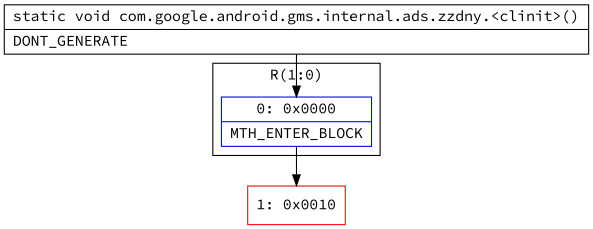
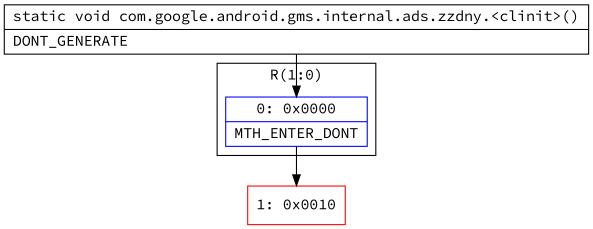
(296, 133) -> (296, 133)
